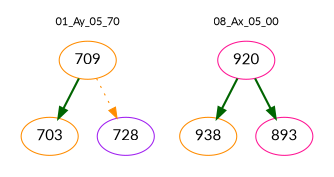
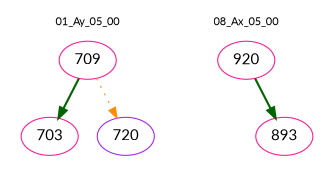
(88, 23) -> (88, 23)
(88, 60) -> (88, 60)
(50, 136) -> (50, 136)
(126, 136) -> (126, 136)
(208, 136) -> none
